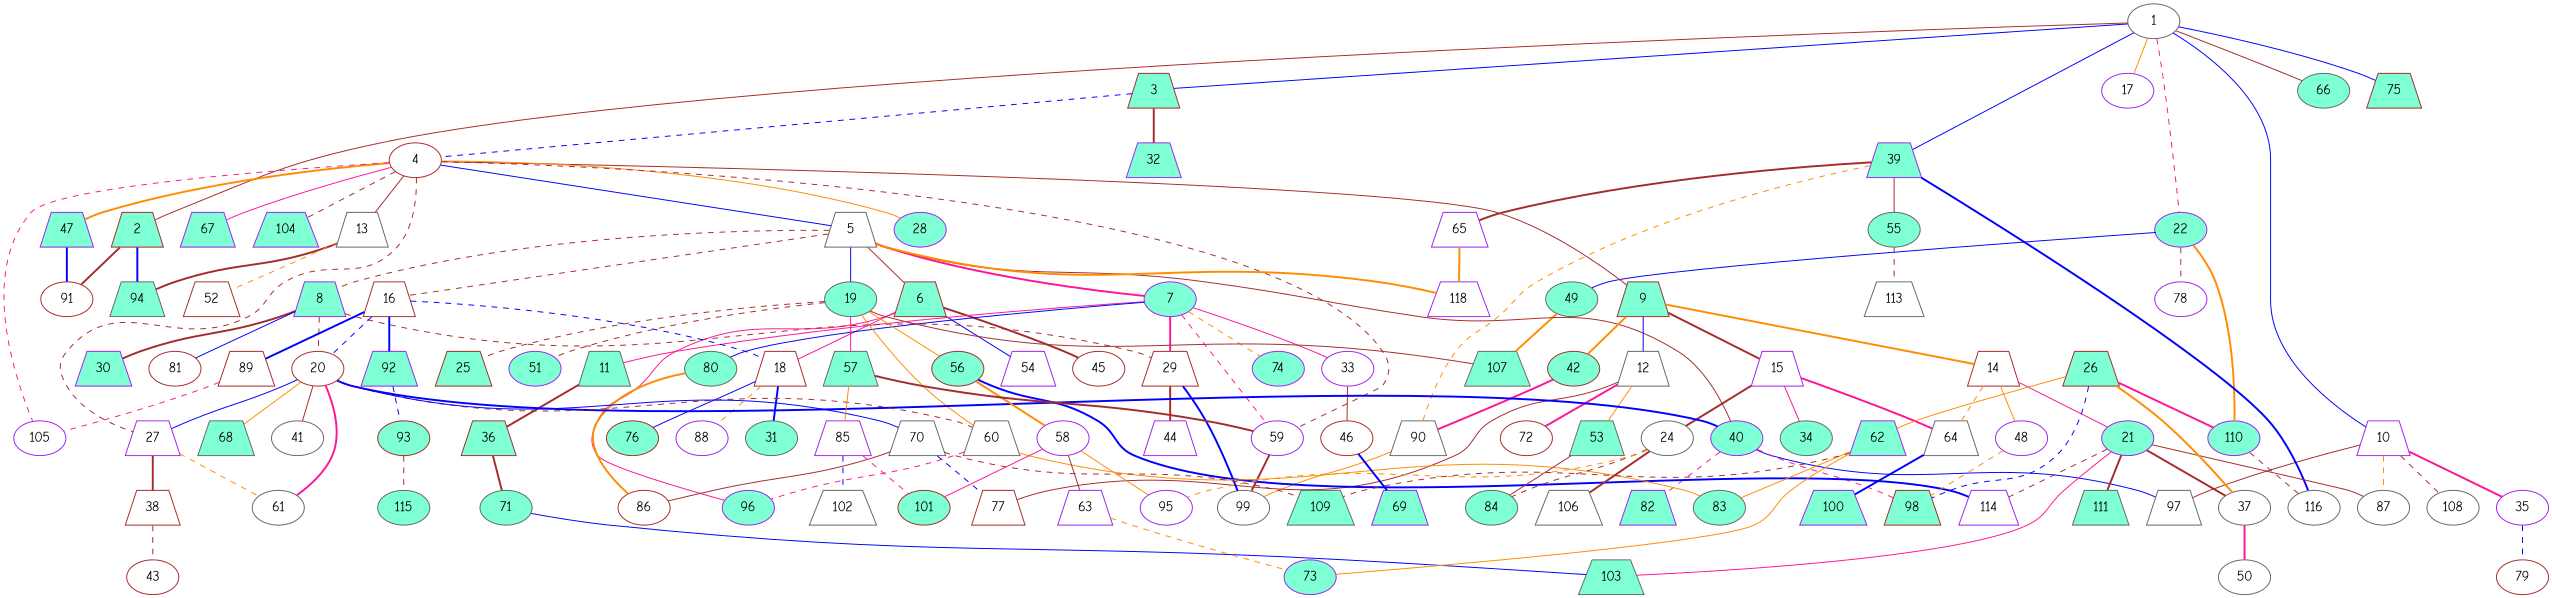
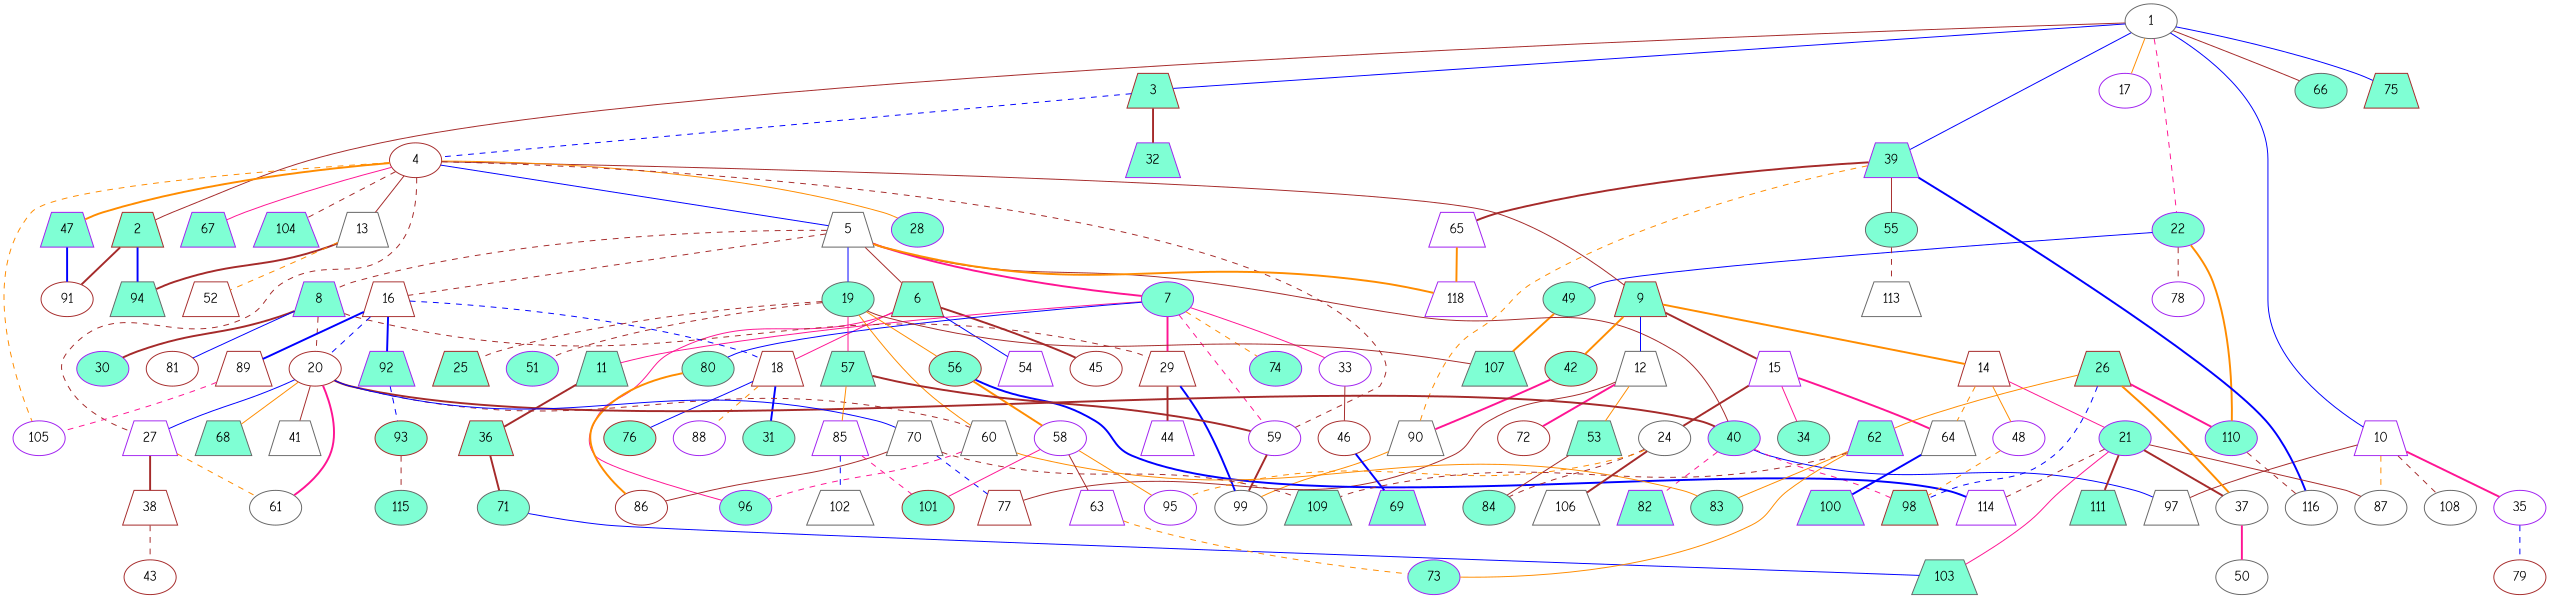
(100, 192) -> (100, 192)
(104, 369) -> (103, 369)
(993, 405) -> (990, 405)
(298, 438) -> (295, 438)
